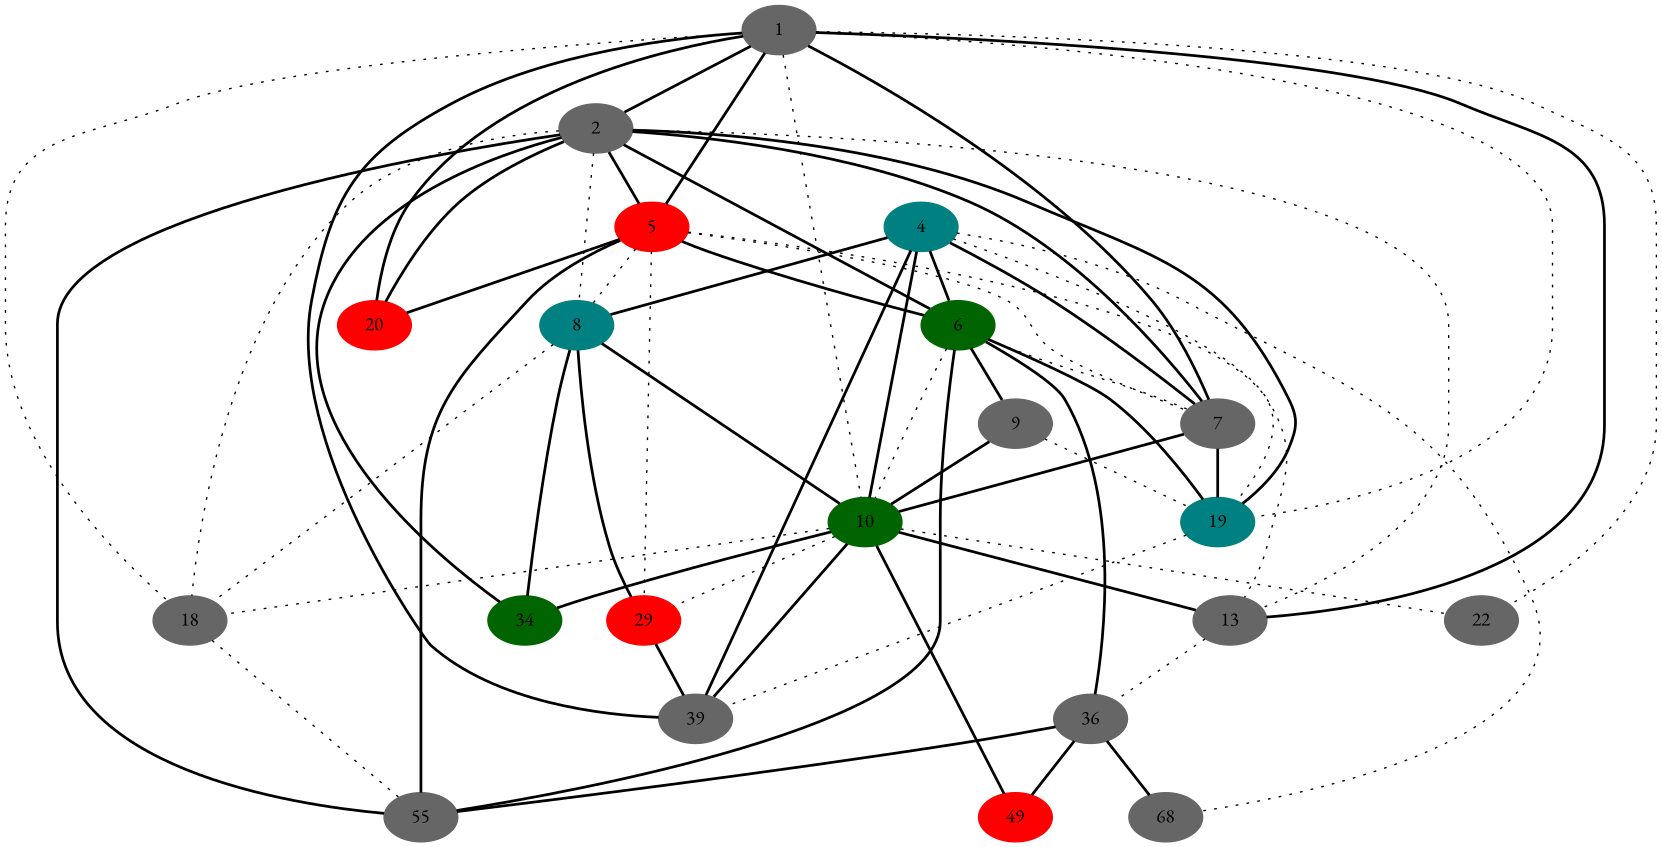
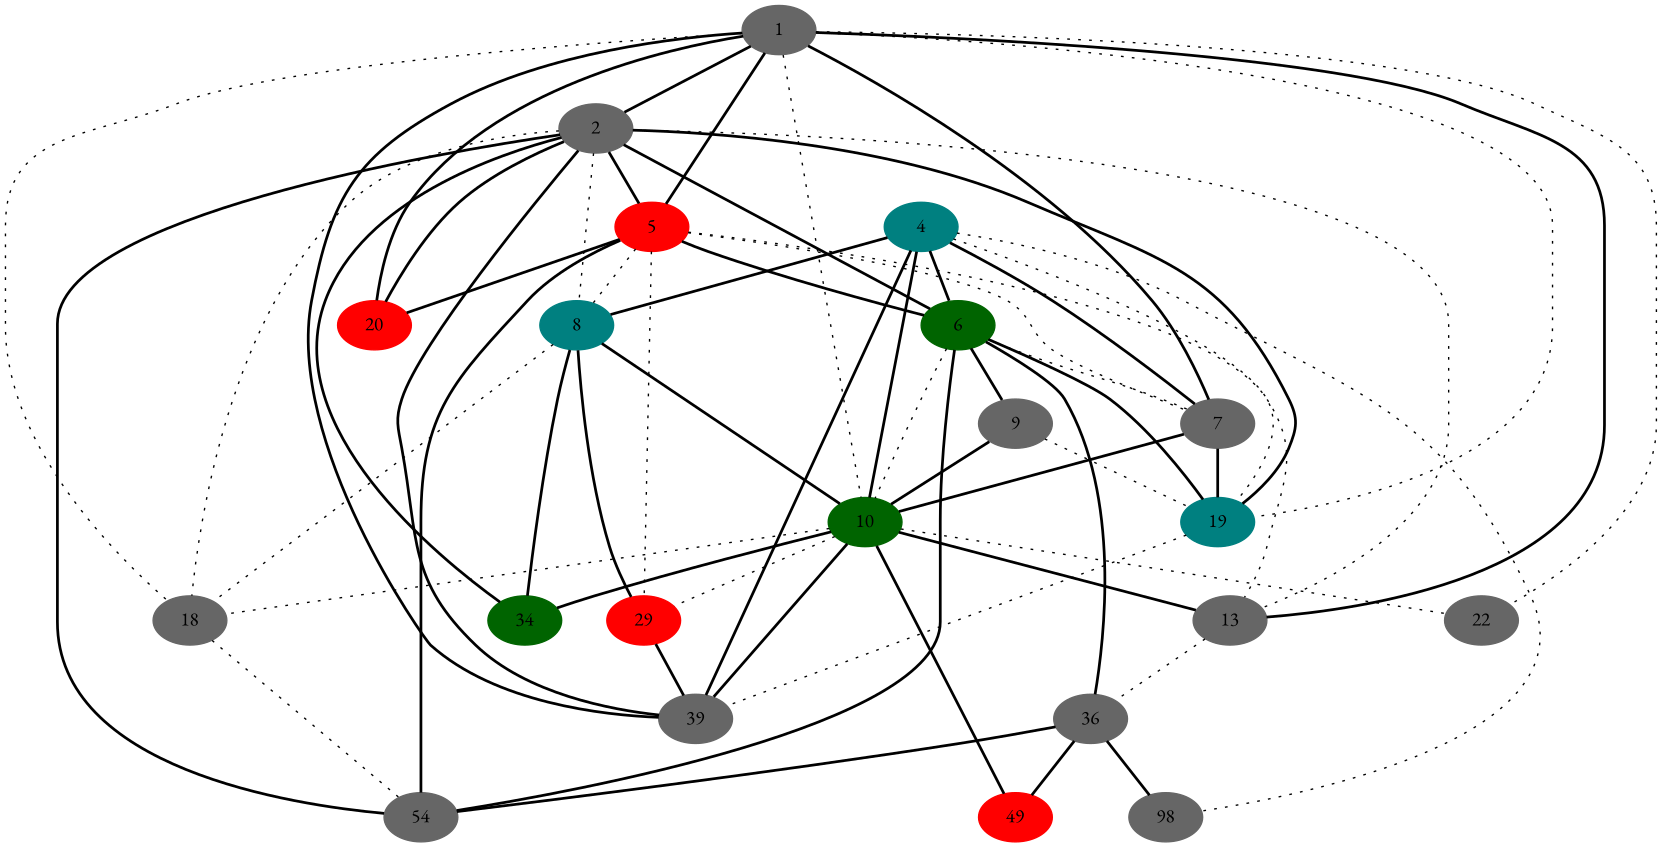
(952, 195) -> (407, 478)
(421, 817) -> (421, 817)
(1166, 817) -> (1166, 817)
